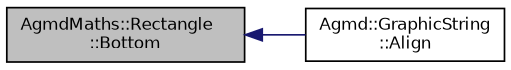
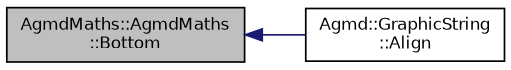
(126, 35) -> (126, 35)
